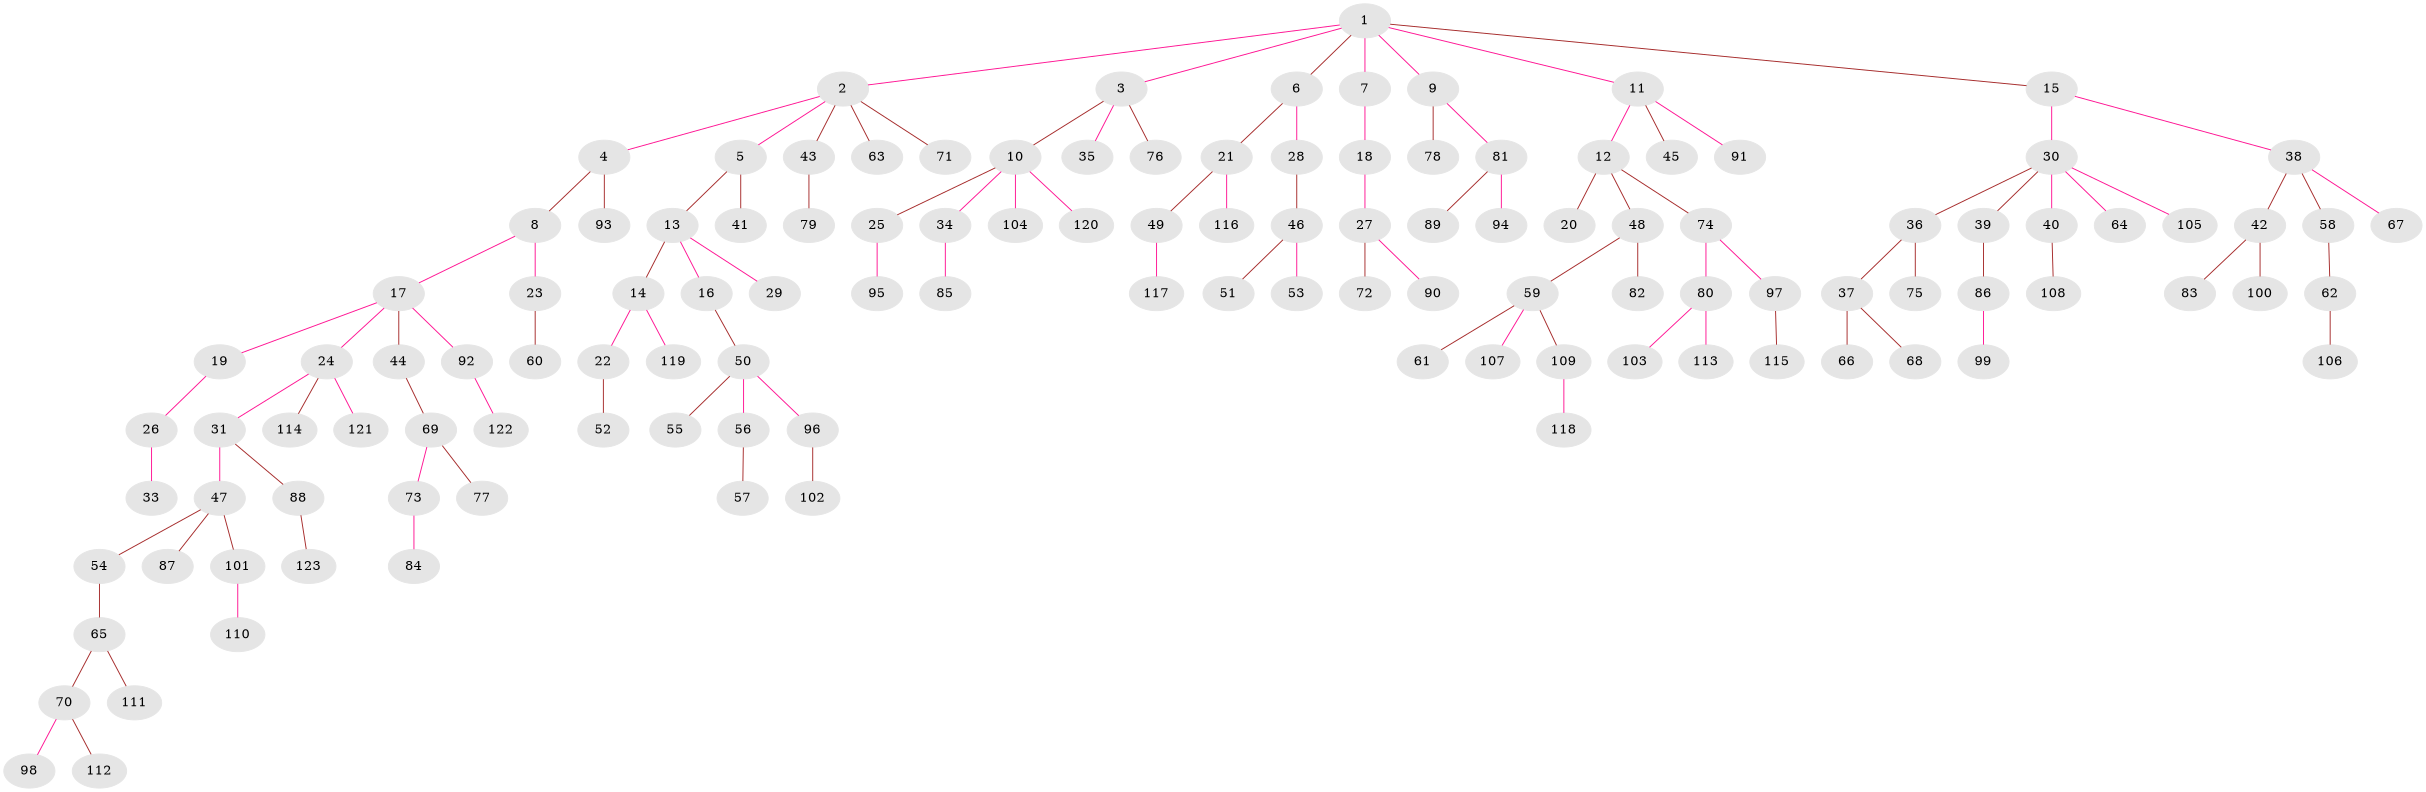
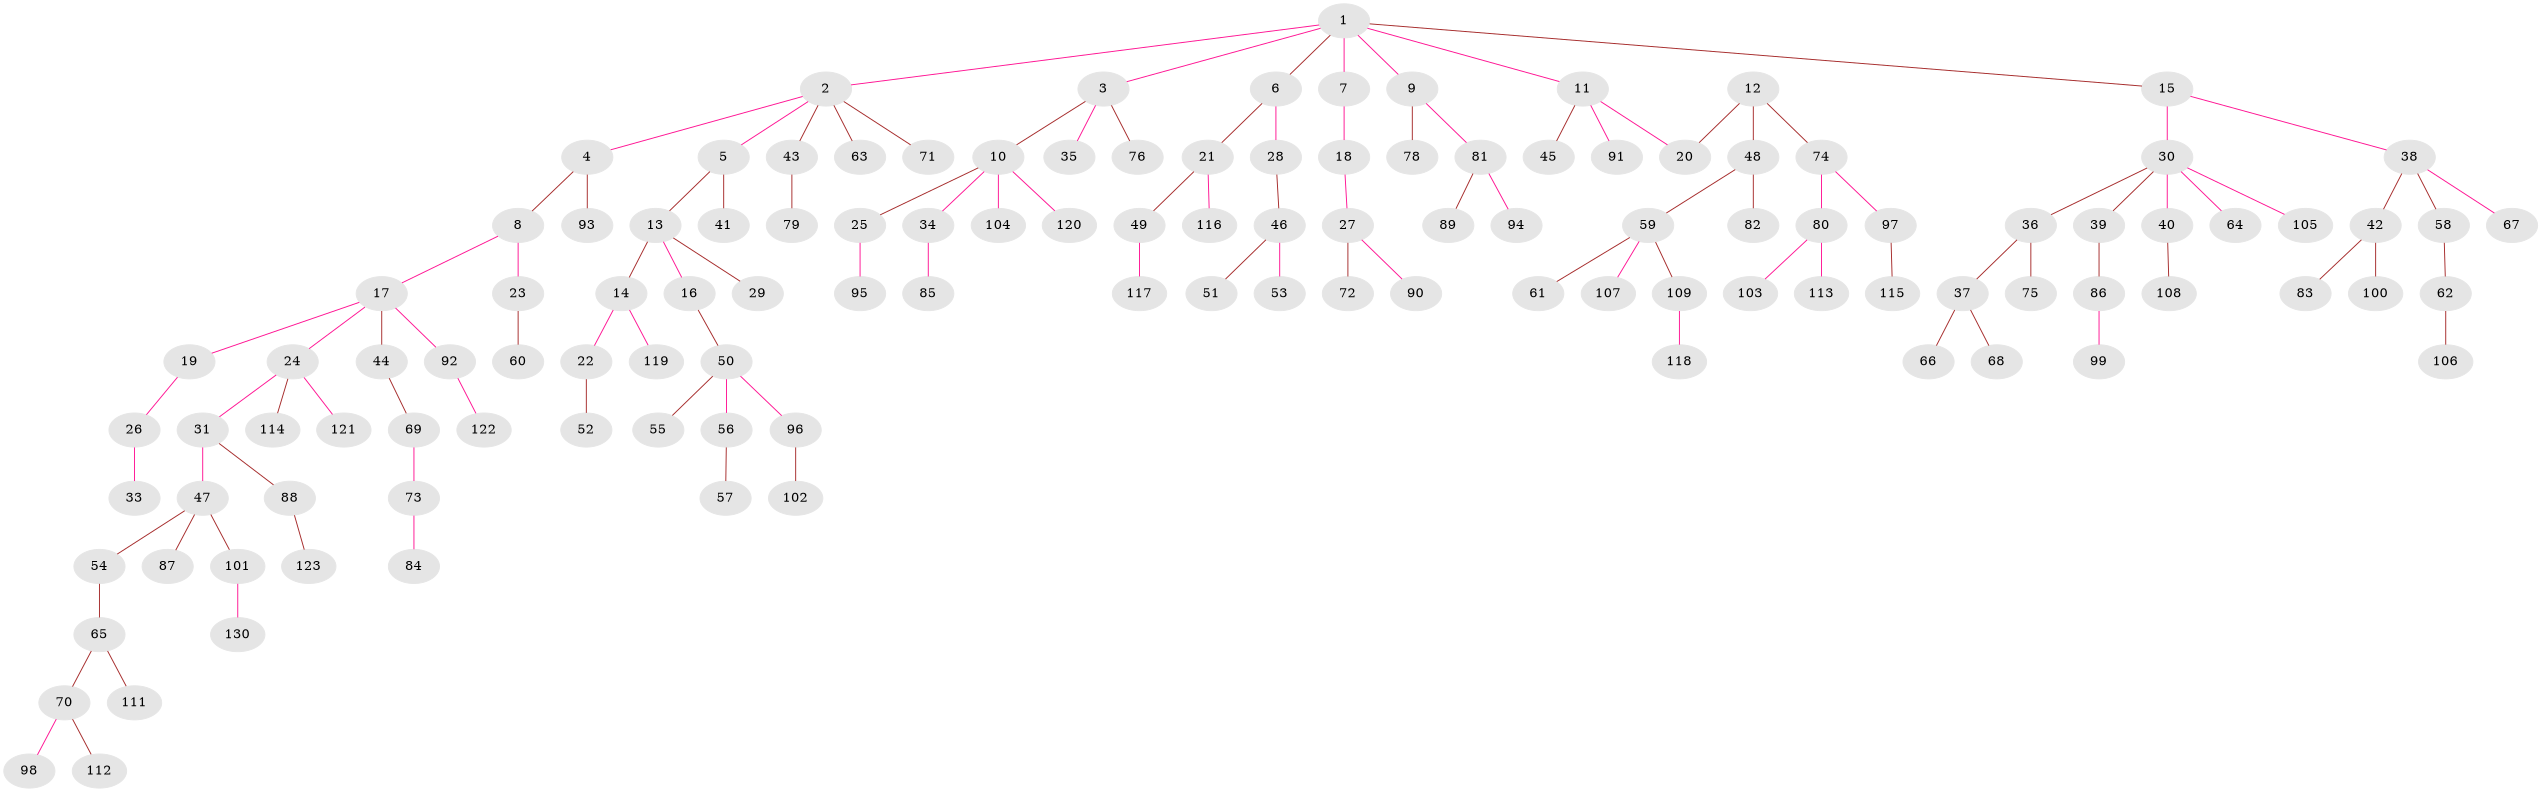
(1621, 123) -> (1634, 123)
(724, 260) -> (707, 260)
(482, 498) -> none
(238, 635) -> (238, 635)
